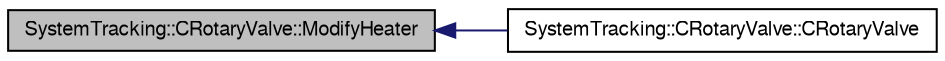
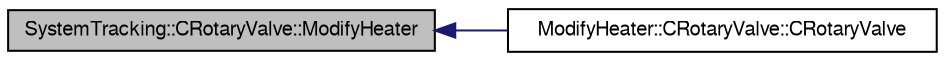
(722, 30) -> (722, 30)
